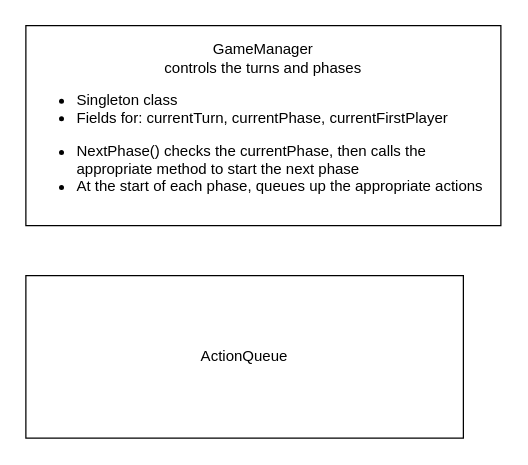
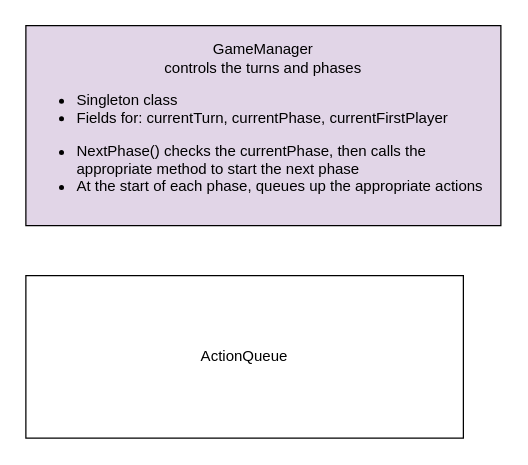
(263, 126) -> (263, 126)
